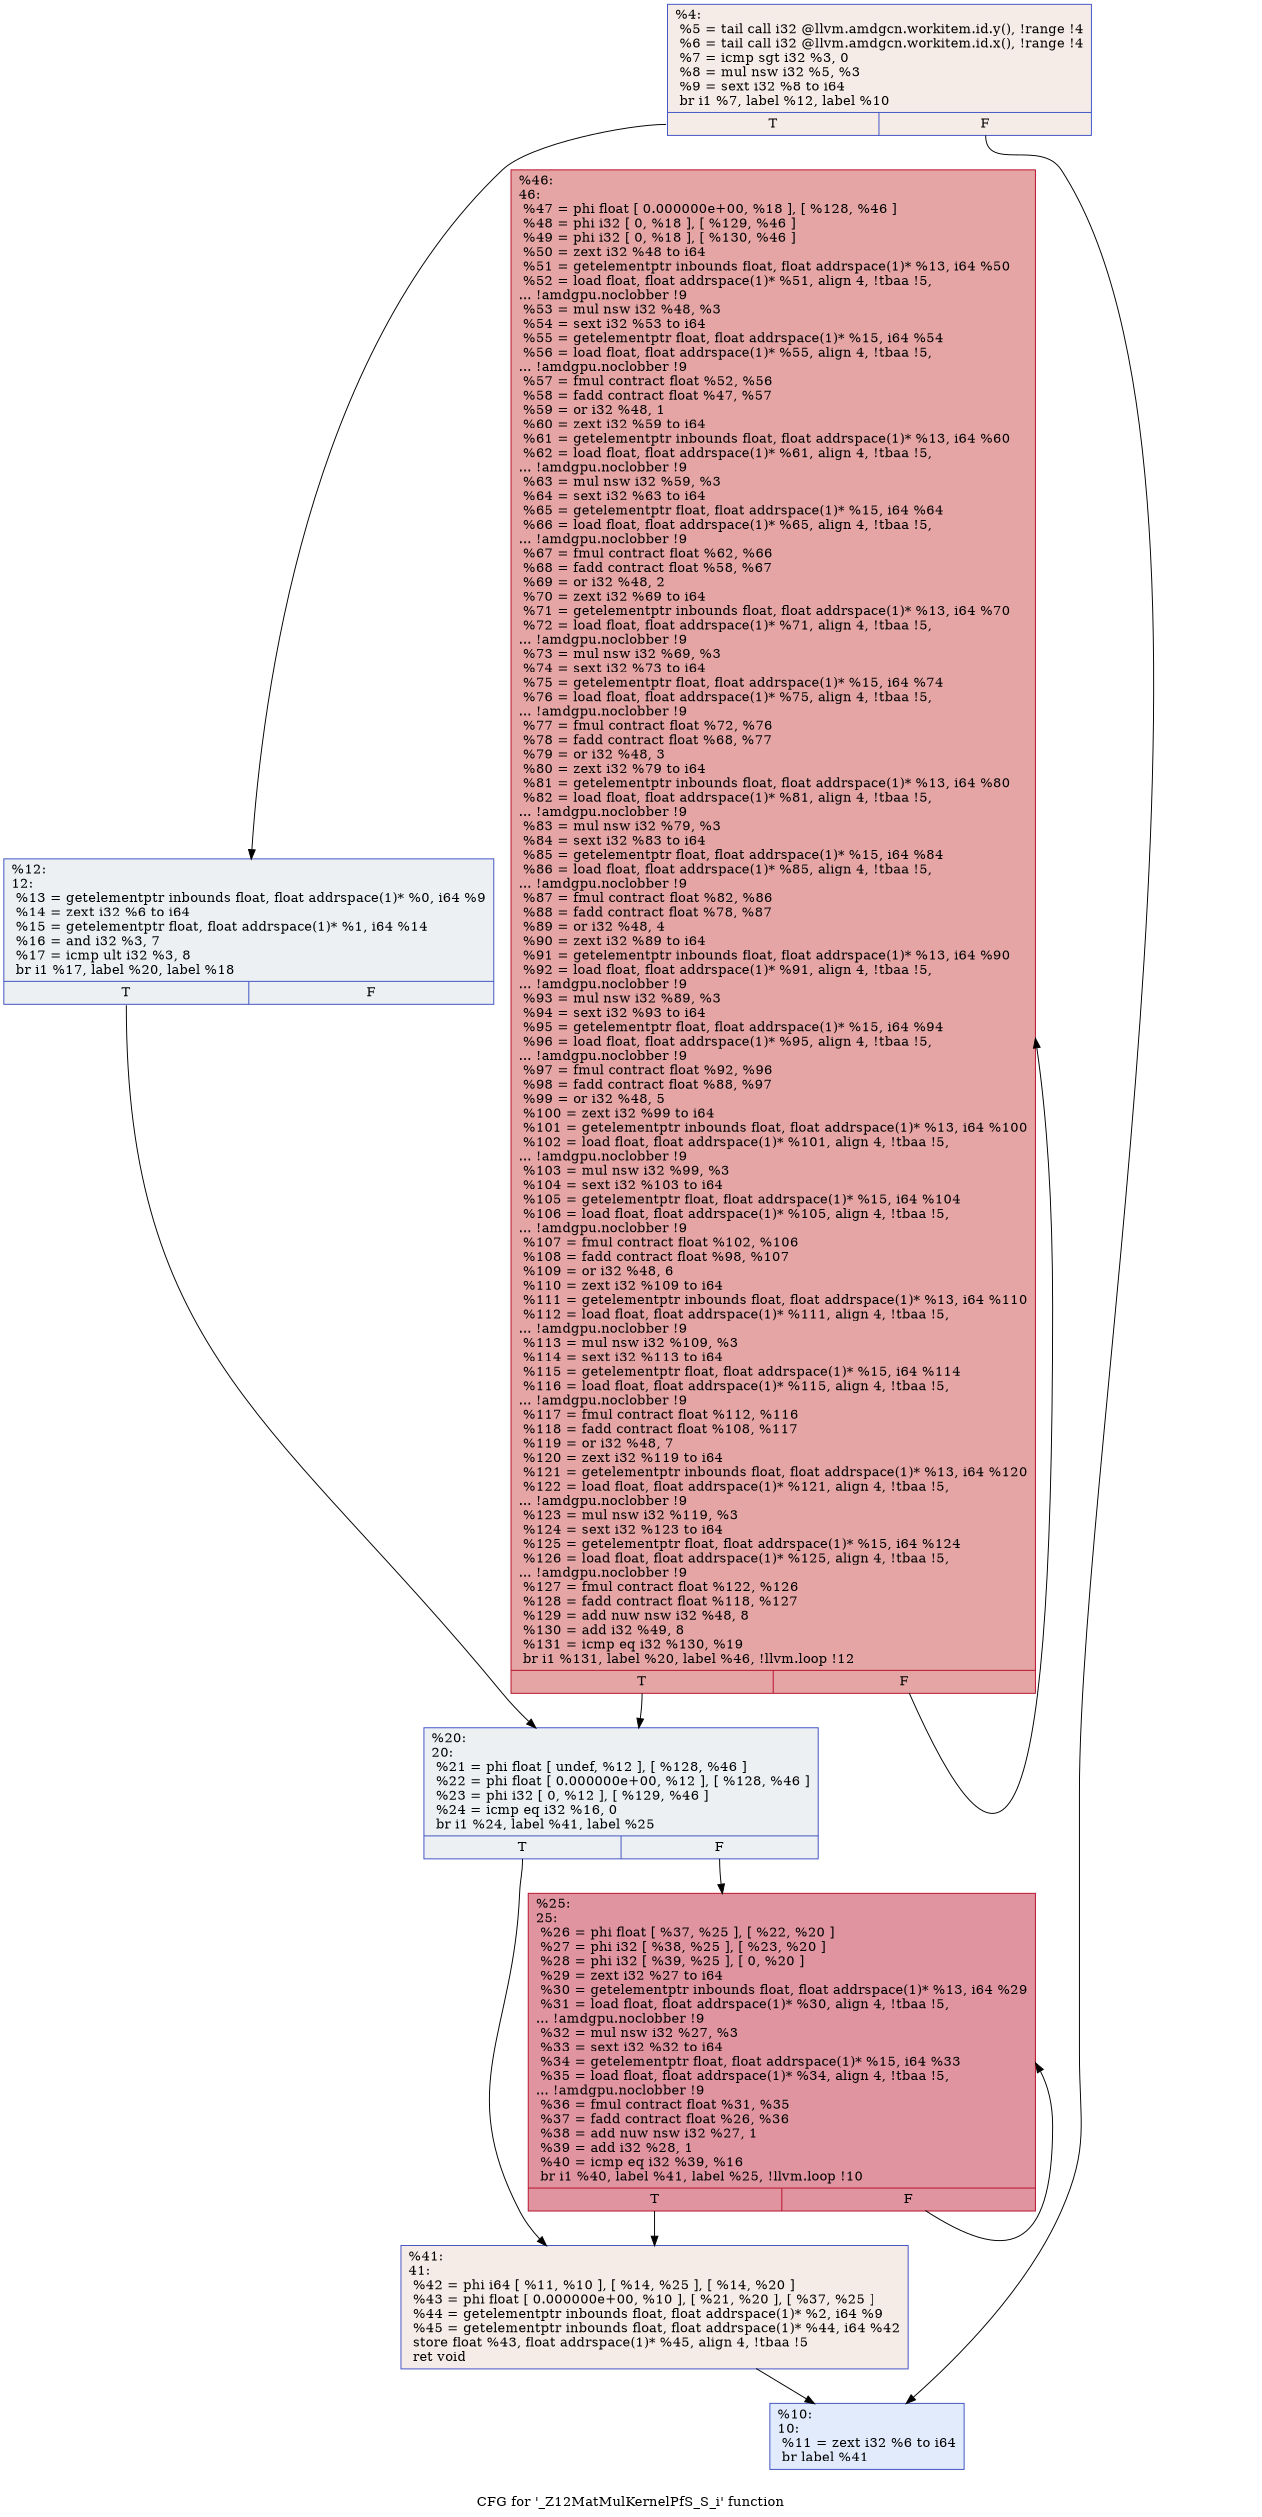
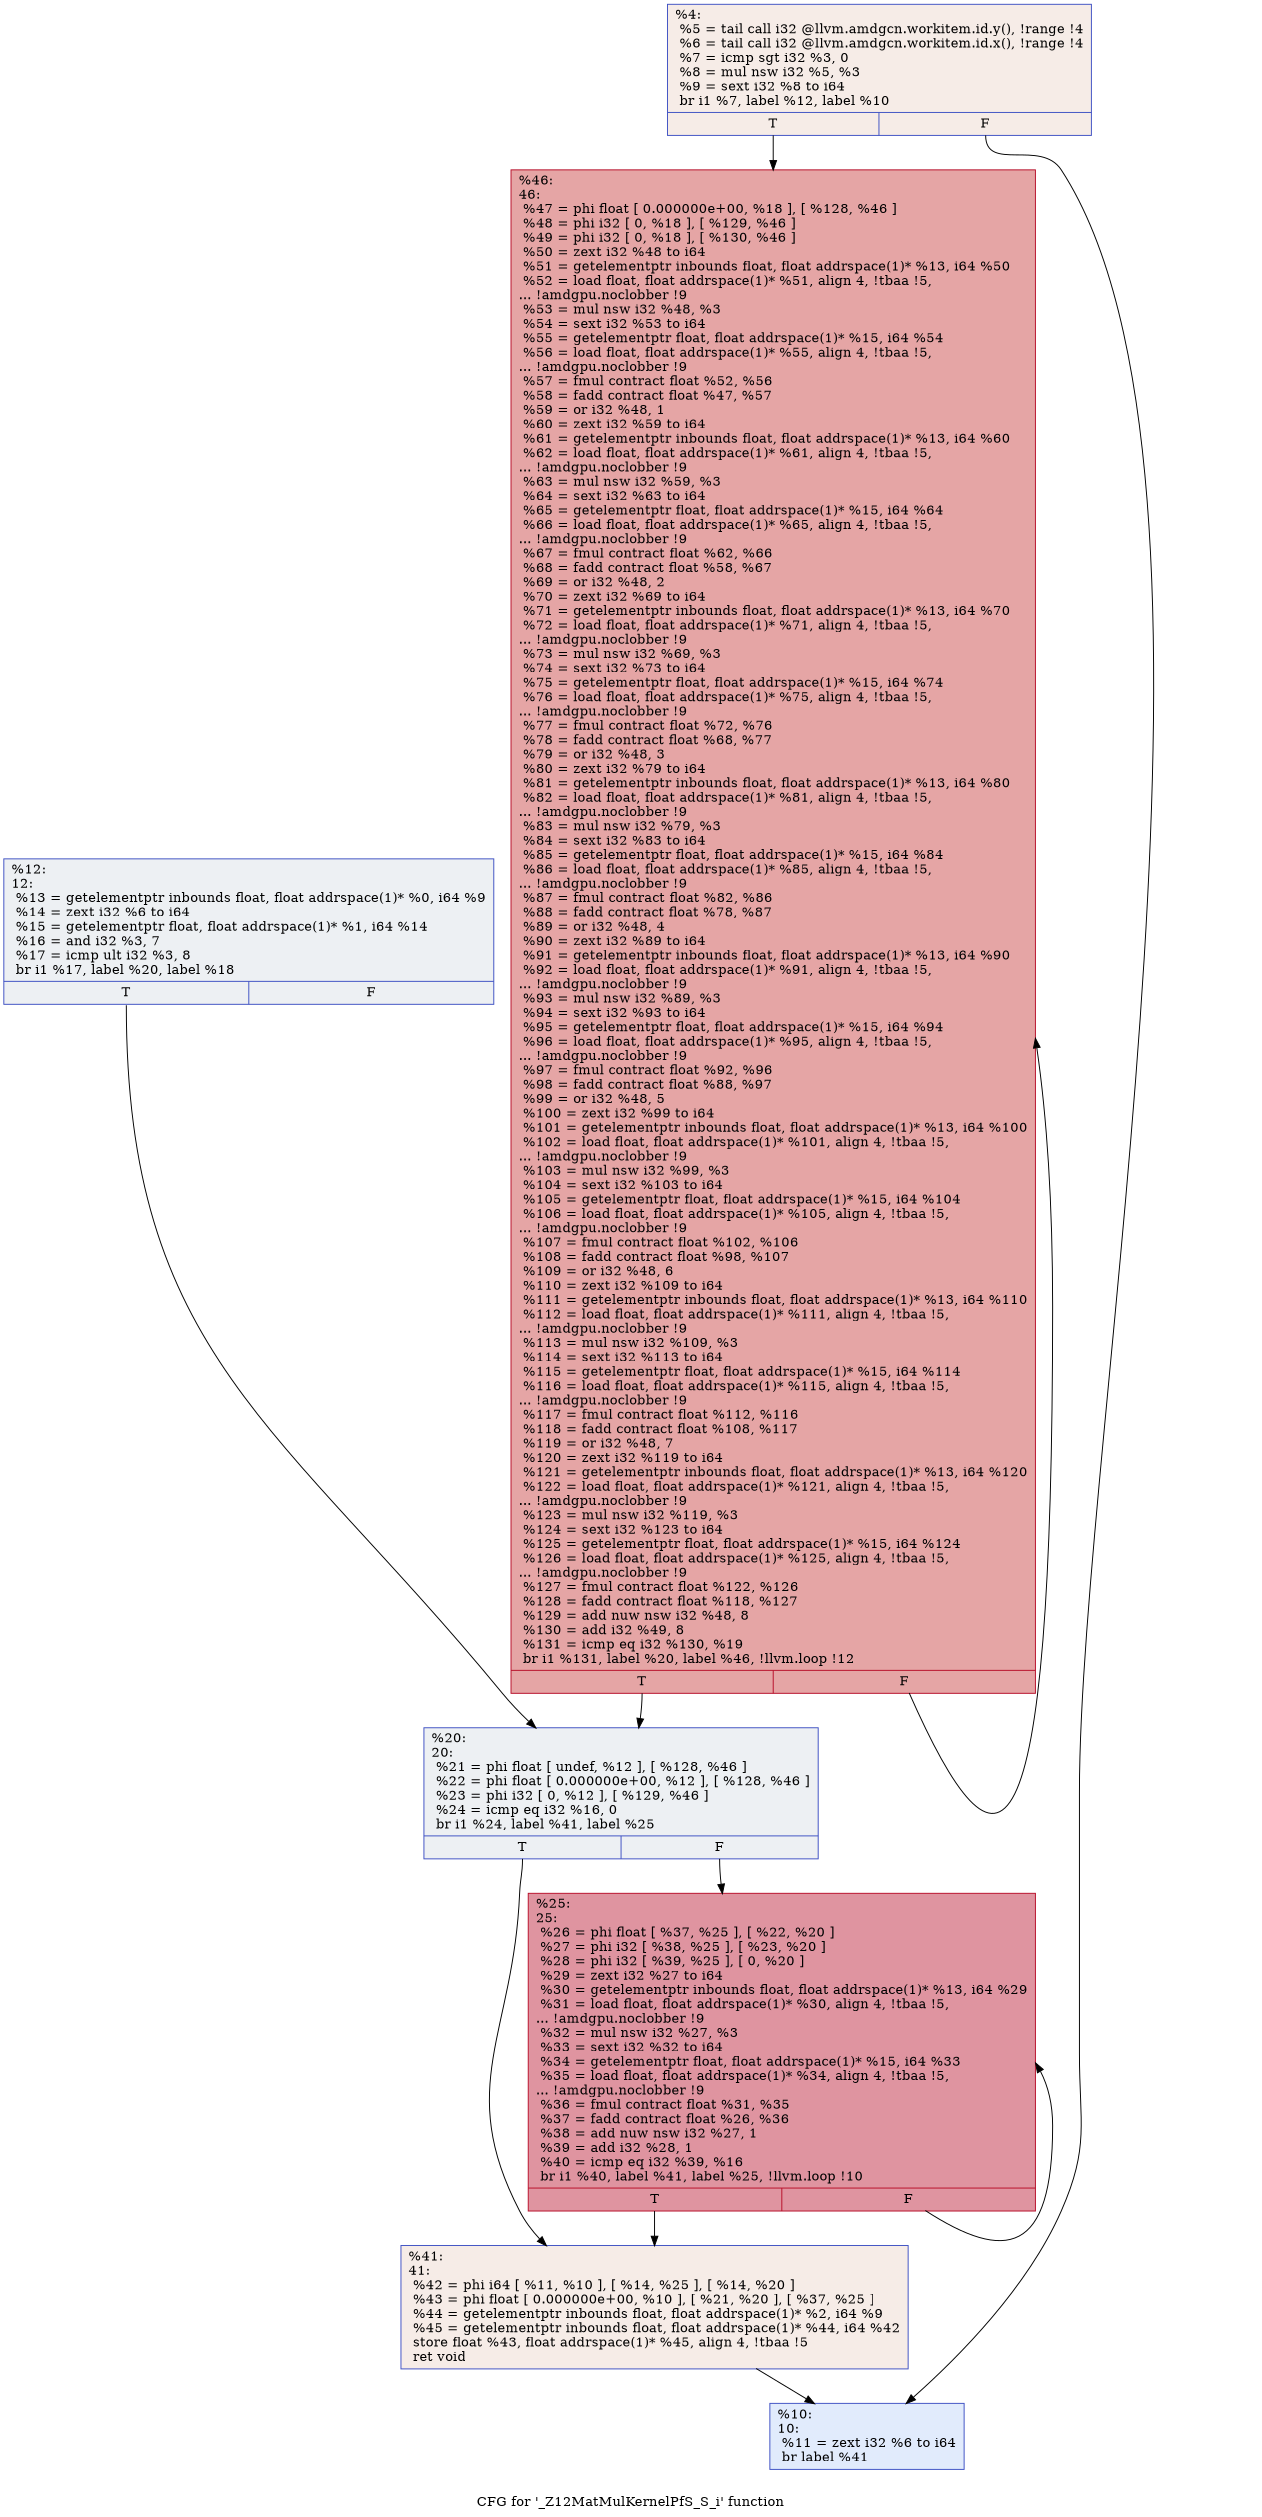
(349, 406) -> (773, 148)
